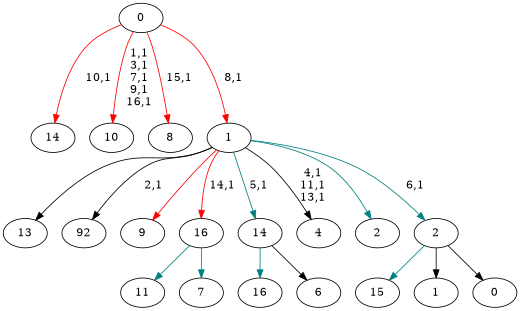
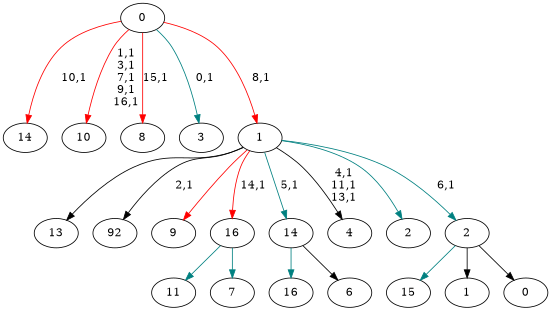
none -> (201, 138)
